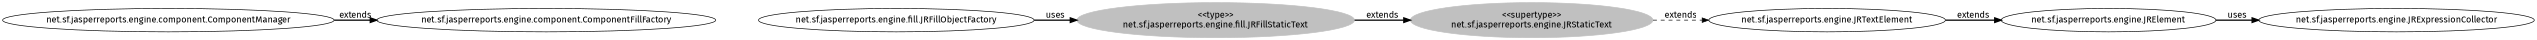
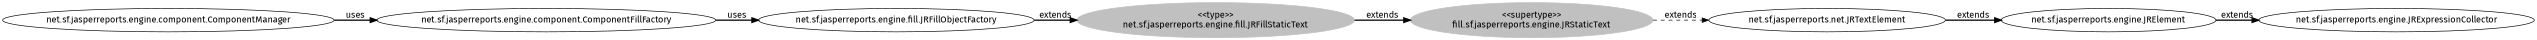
(355, 15) -> (355, 15)
(1055, 15) -> (1055, 15)
(2237, 15) -> (2237, 15)
none -> (734, 20)
(1532, 20) -> (1532, 20)
(1827, 20) -> (1827, 20)
